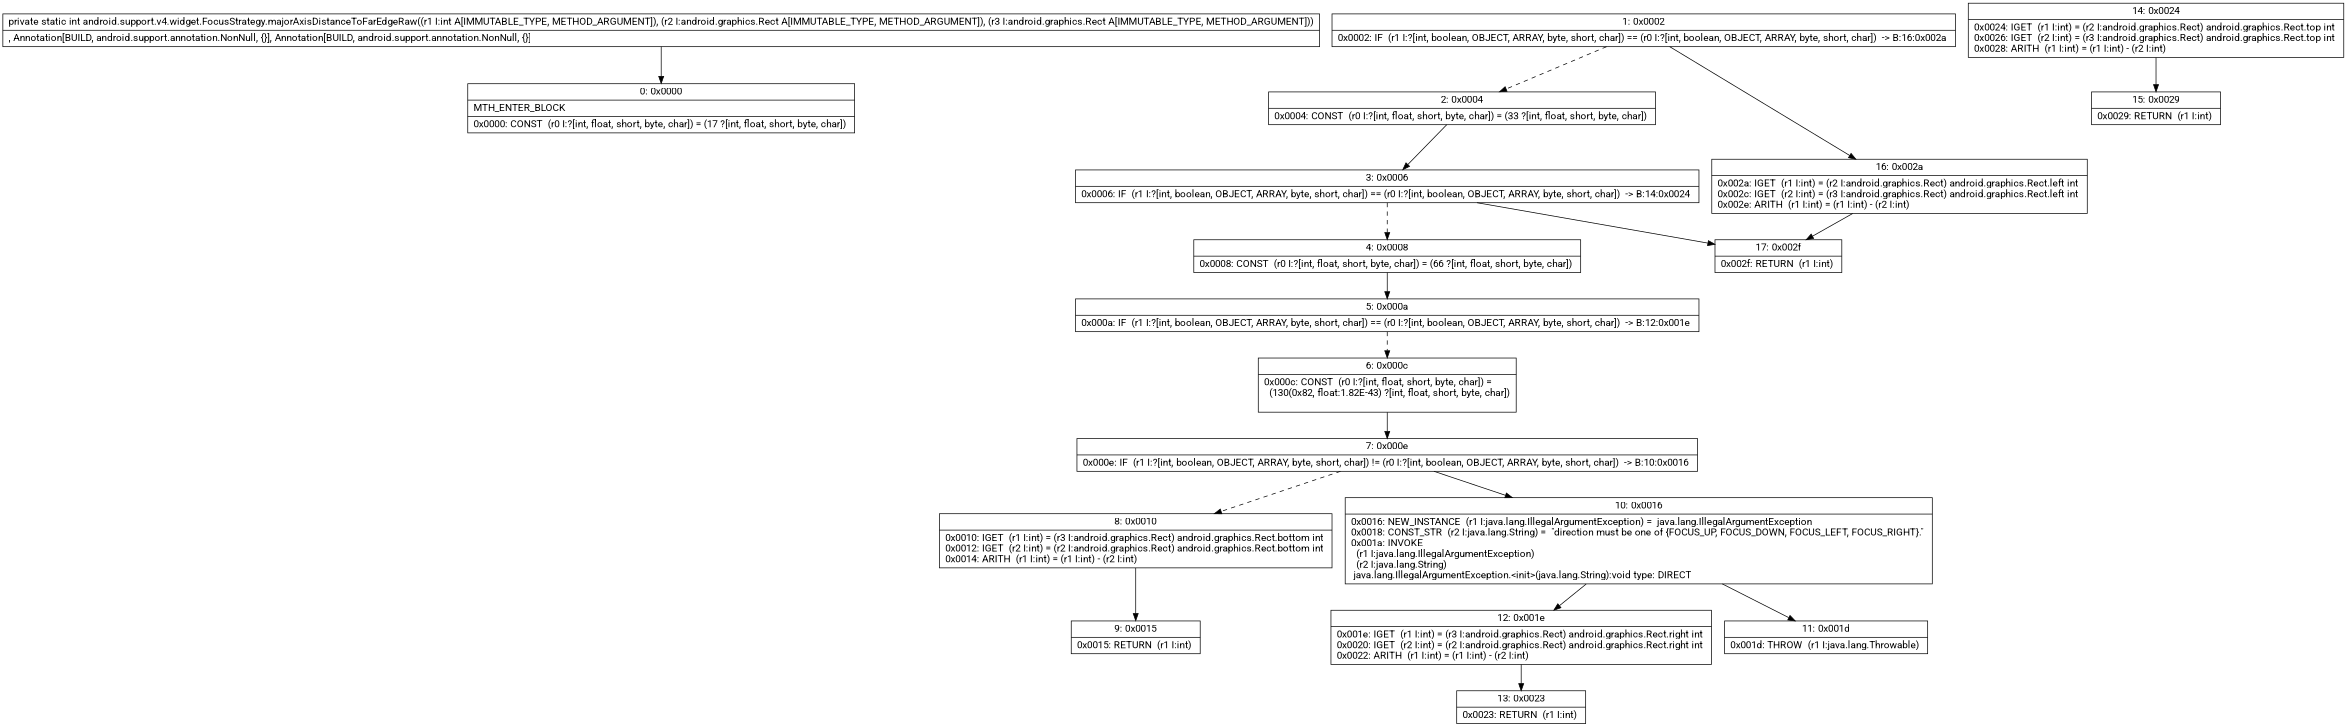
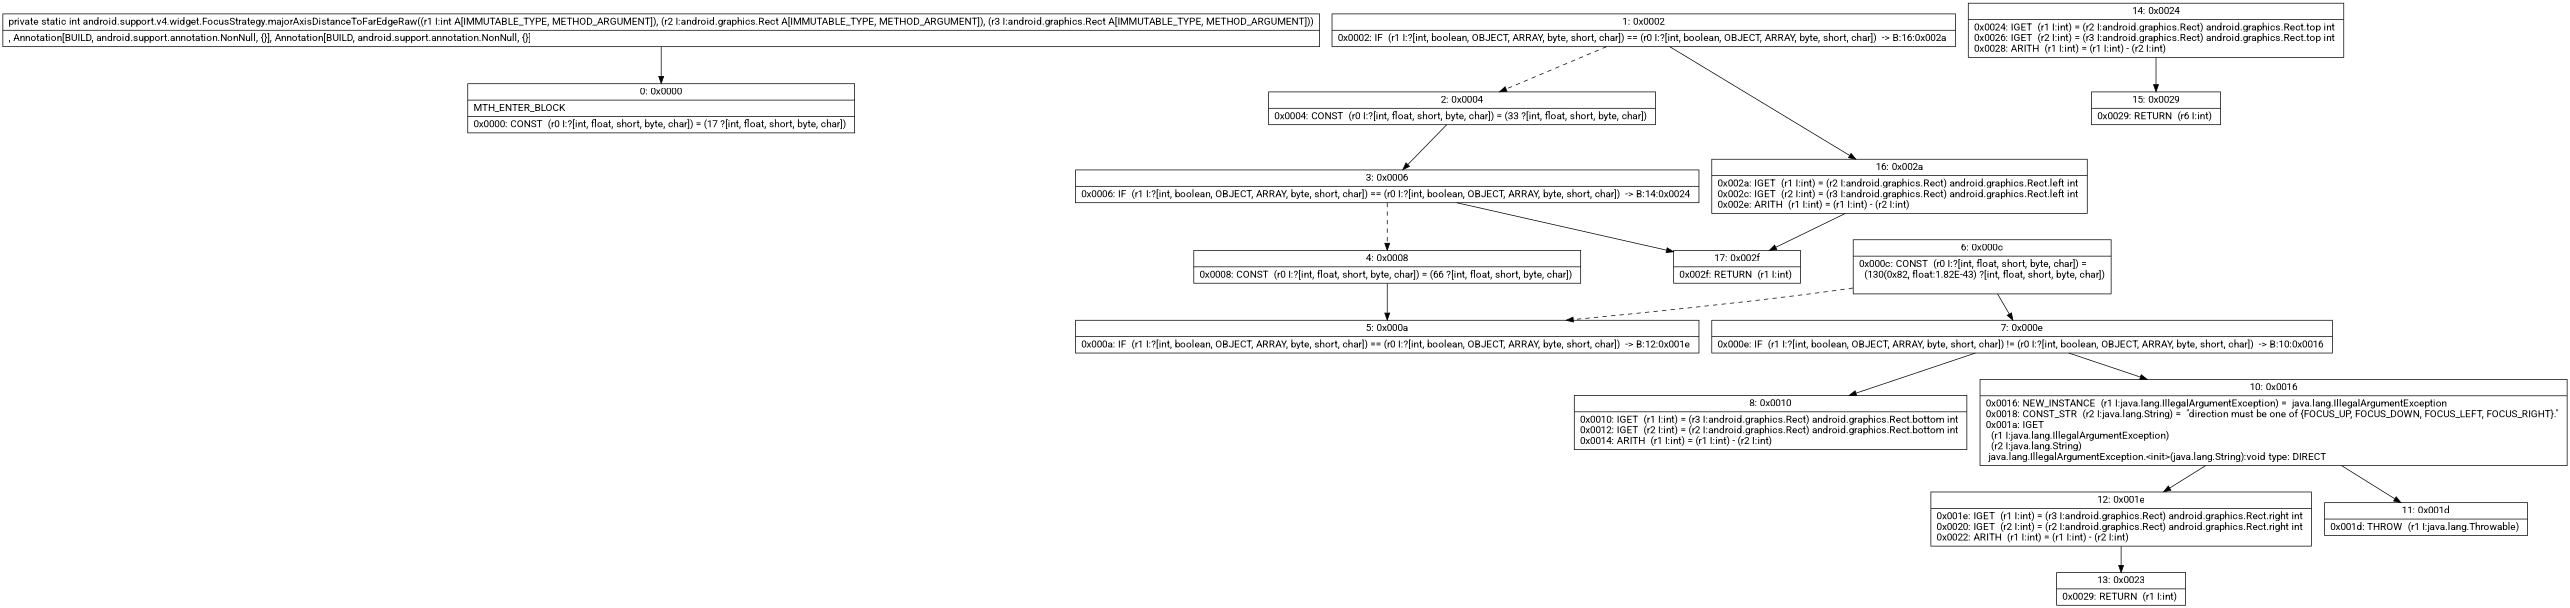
(2156, 116) -> (2156, 116)
(1387, 341) -> (1713, 305)
(1281, 491) -> (1916, 373)
(1390, 543) -> (2018, 425)
(1136, 637) -> none
(1521, 715) -> (2121, 597)
